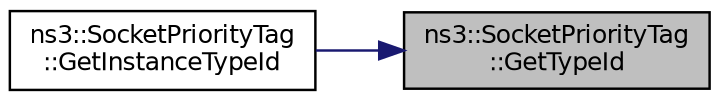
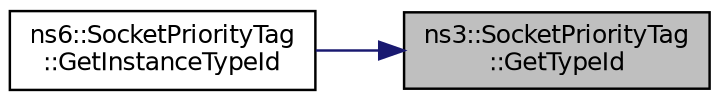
(163, 51) -> (163, 51)
